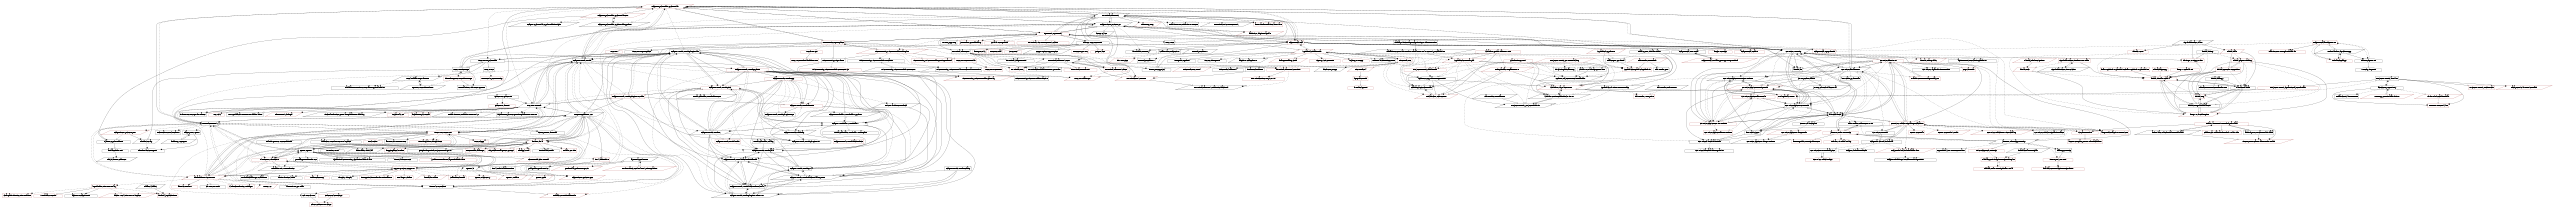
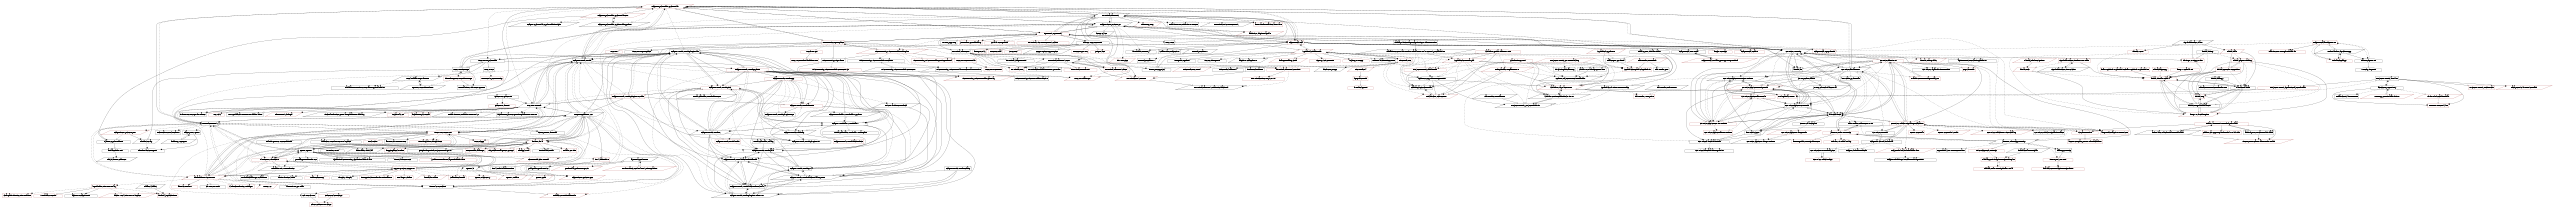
(1147, 56) -> (1122, 41)
(2222, 133) -> (2222, 133)
(519, 164) -> (576, 147)
